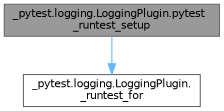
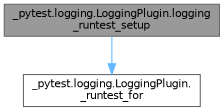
(112, 20) -> (112, 20)
